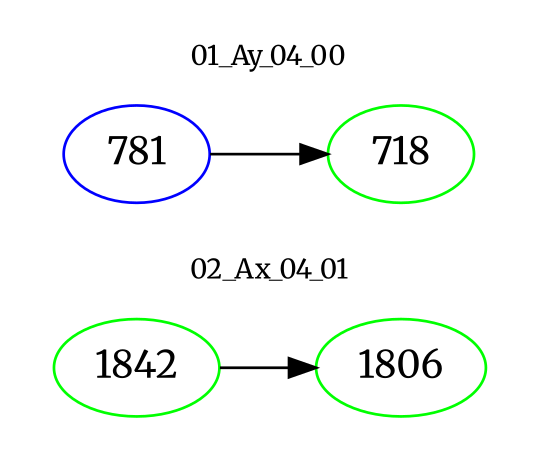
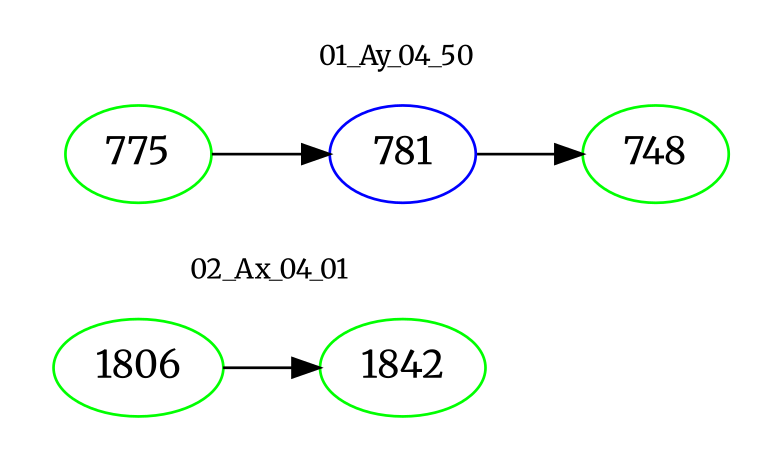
(269, 58) -> (397, 58)
none -> (138, 154)
(401, 154) -> (656, 154)
(254, 368) -> (258, 368)
